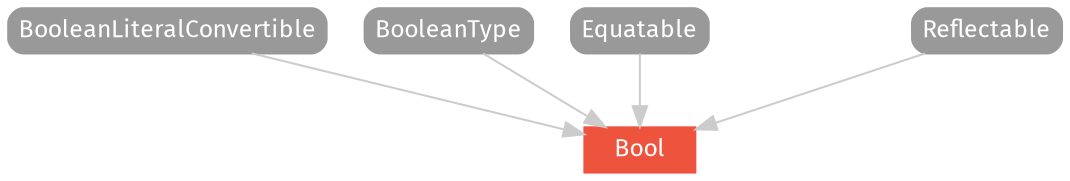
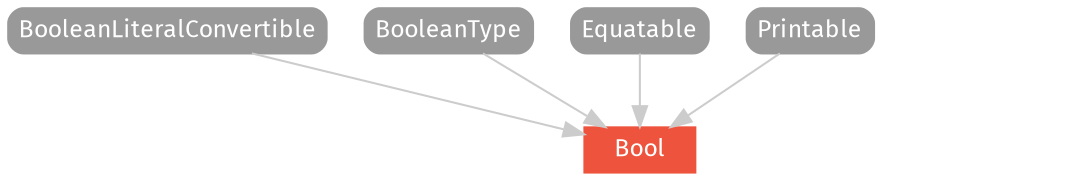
none -> (810, 31)
(987, 31) -> none
